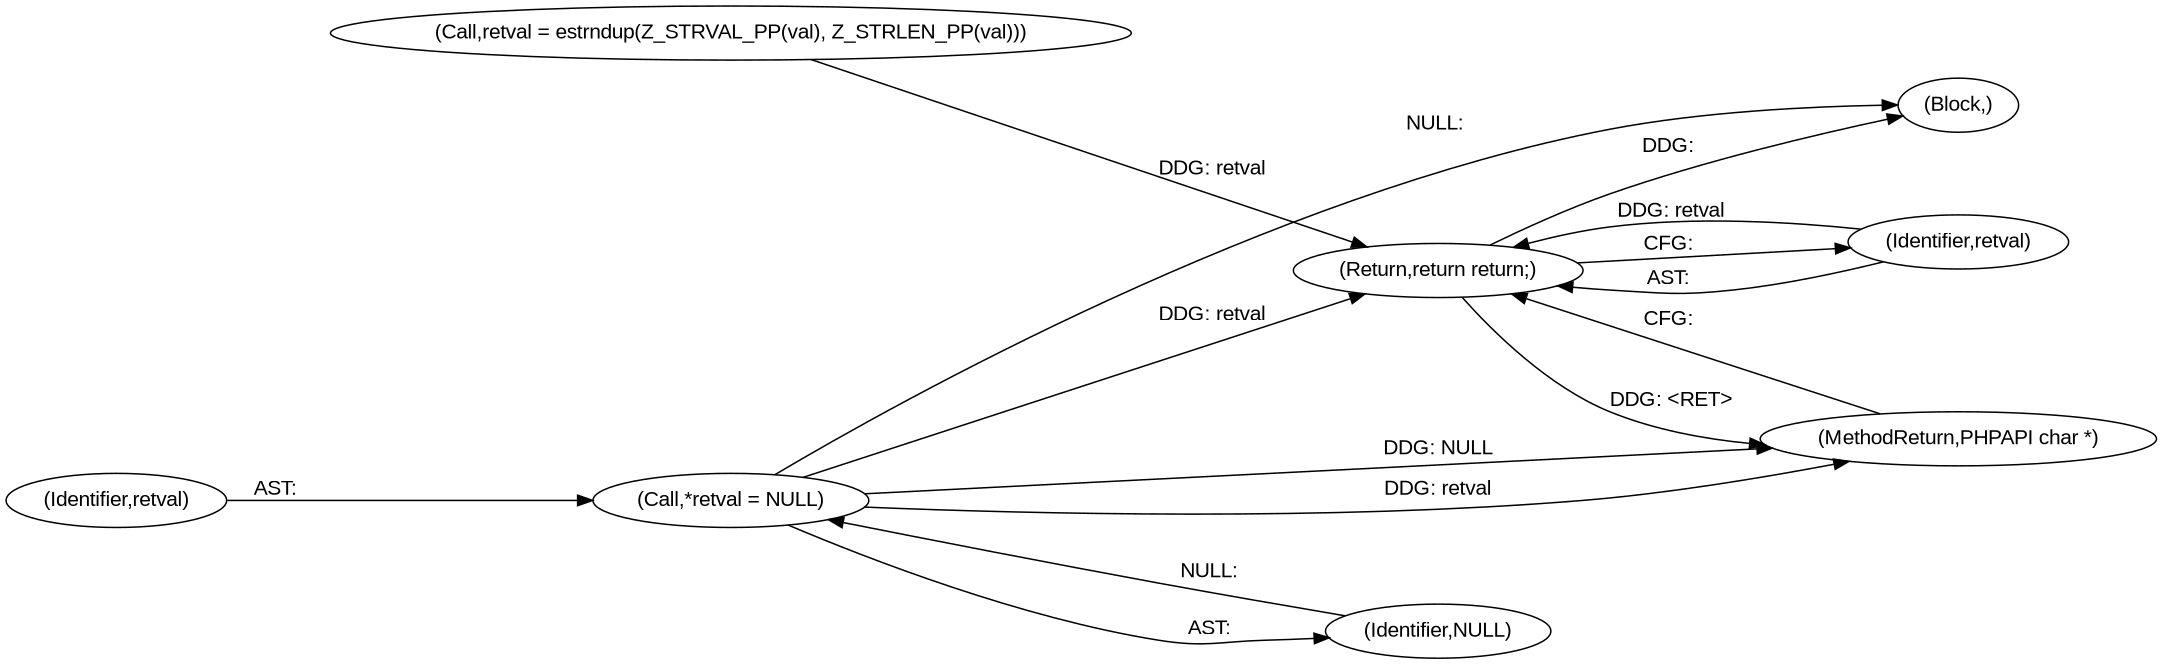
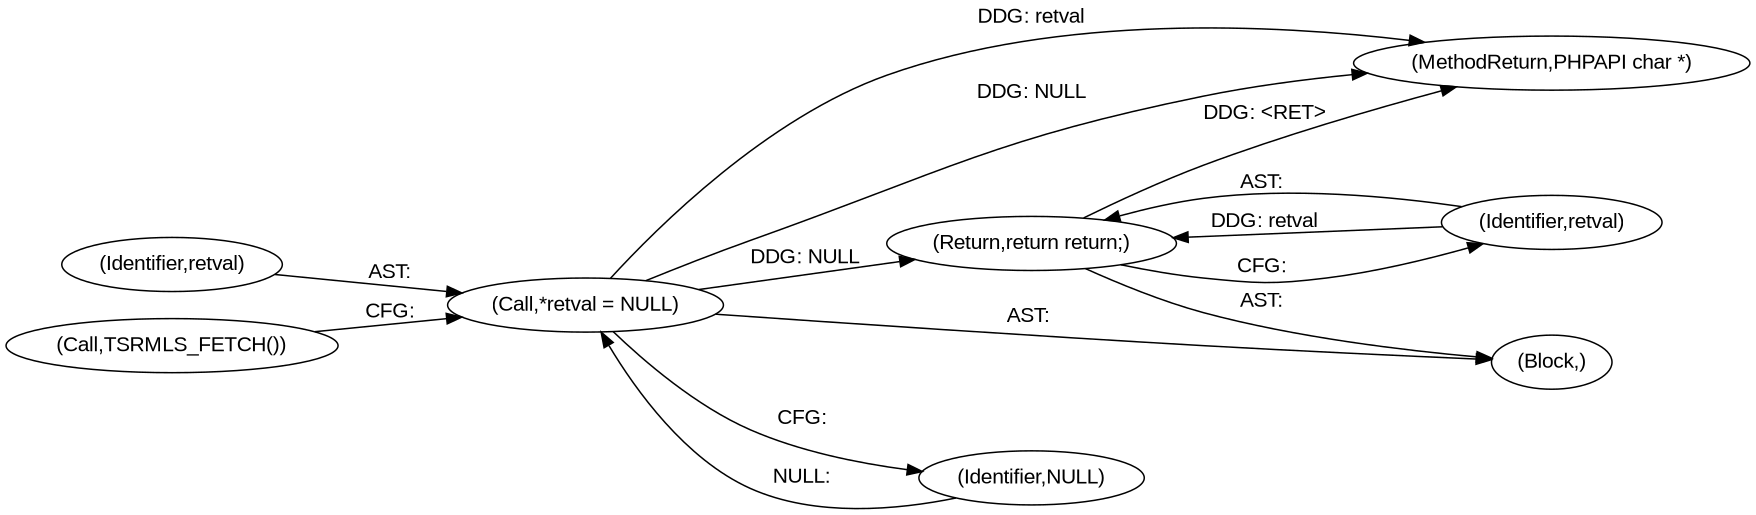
(731, 33) -> none
(1438, 124) -> (1032, 316)
(1671, 147) -> (1265, 301)
(1213, 315) -> (805, 258)
none -> (172, 346)
(1703, 356) -> none
(1213, 629) -> (805, 419)
